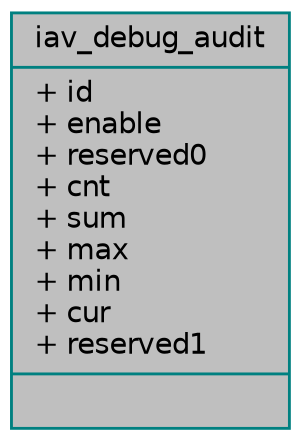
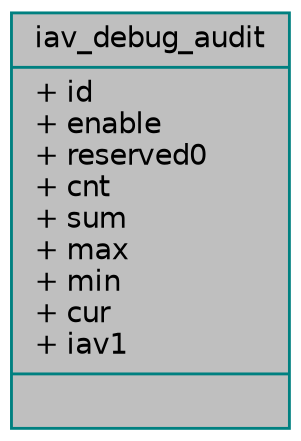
(122, 345) -> (82, 345)
